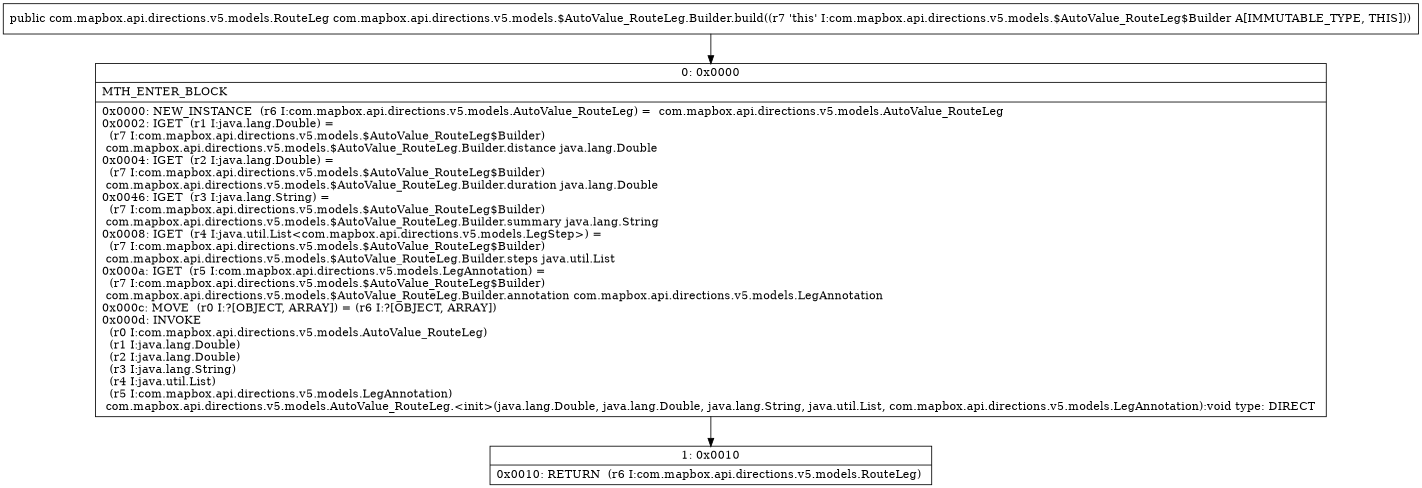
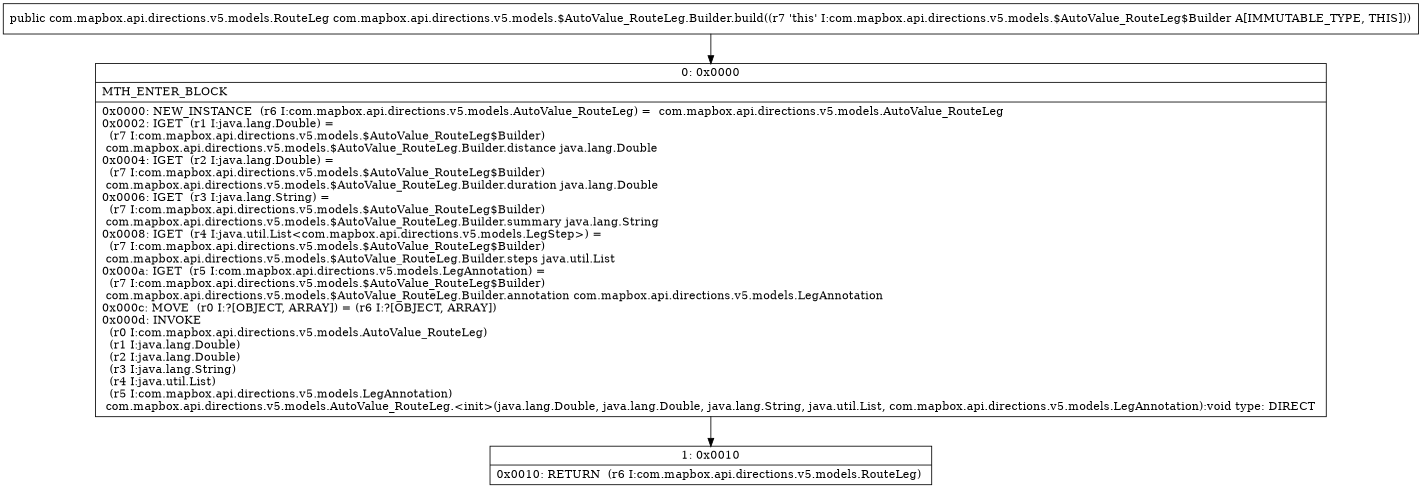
(218, 197) -> (218, 197)
